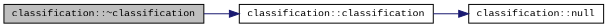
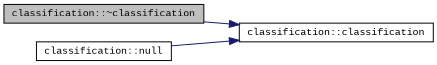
(446, 14) -> (200, 43)
